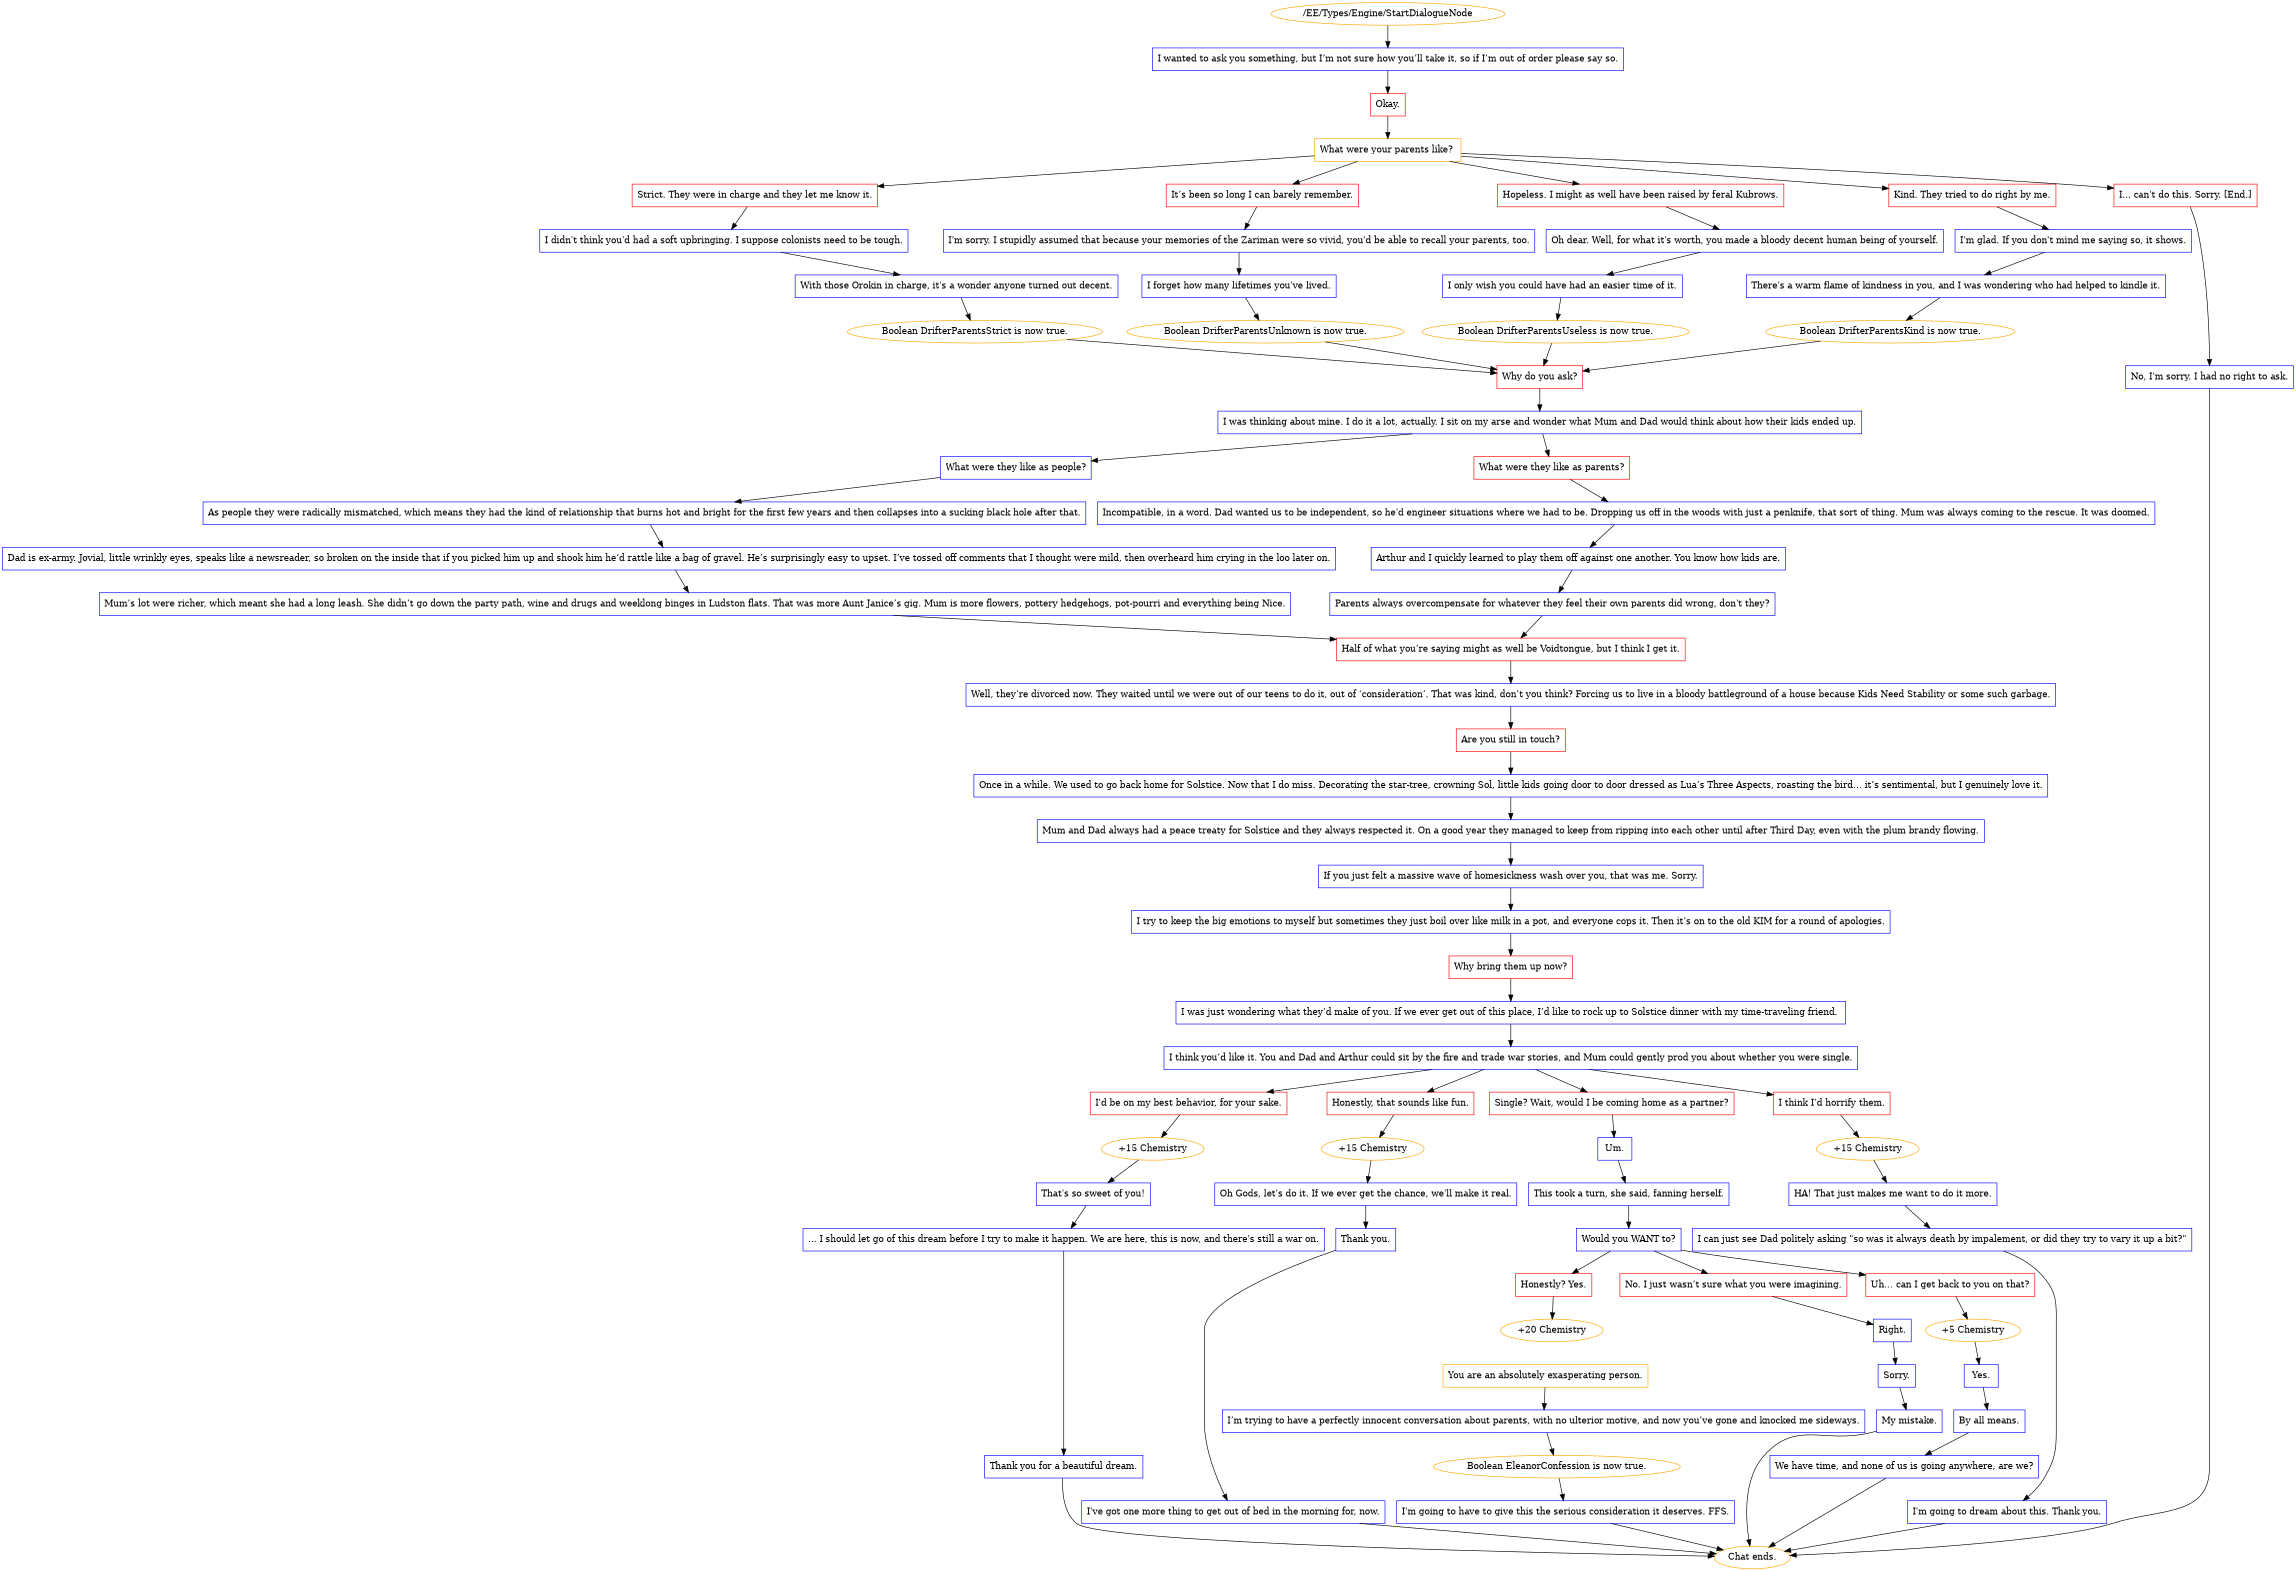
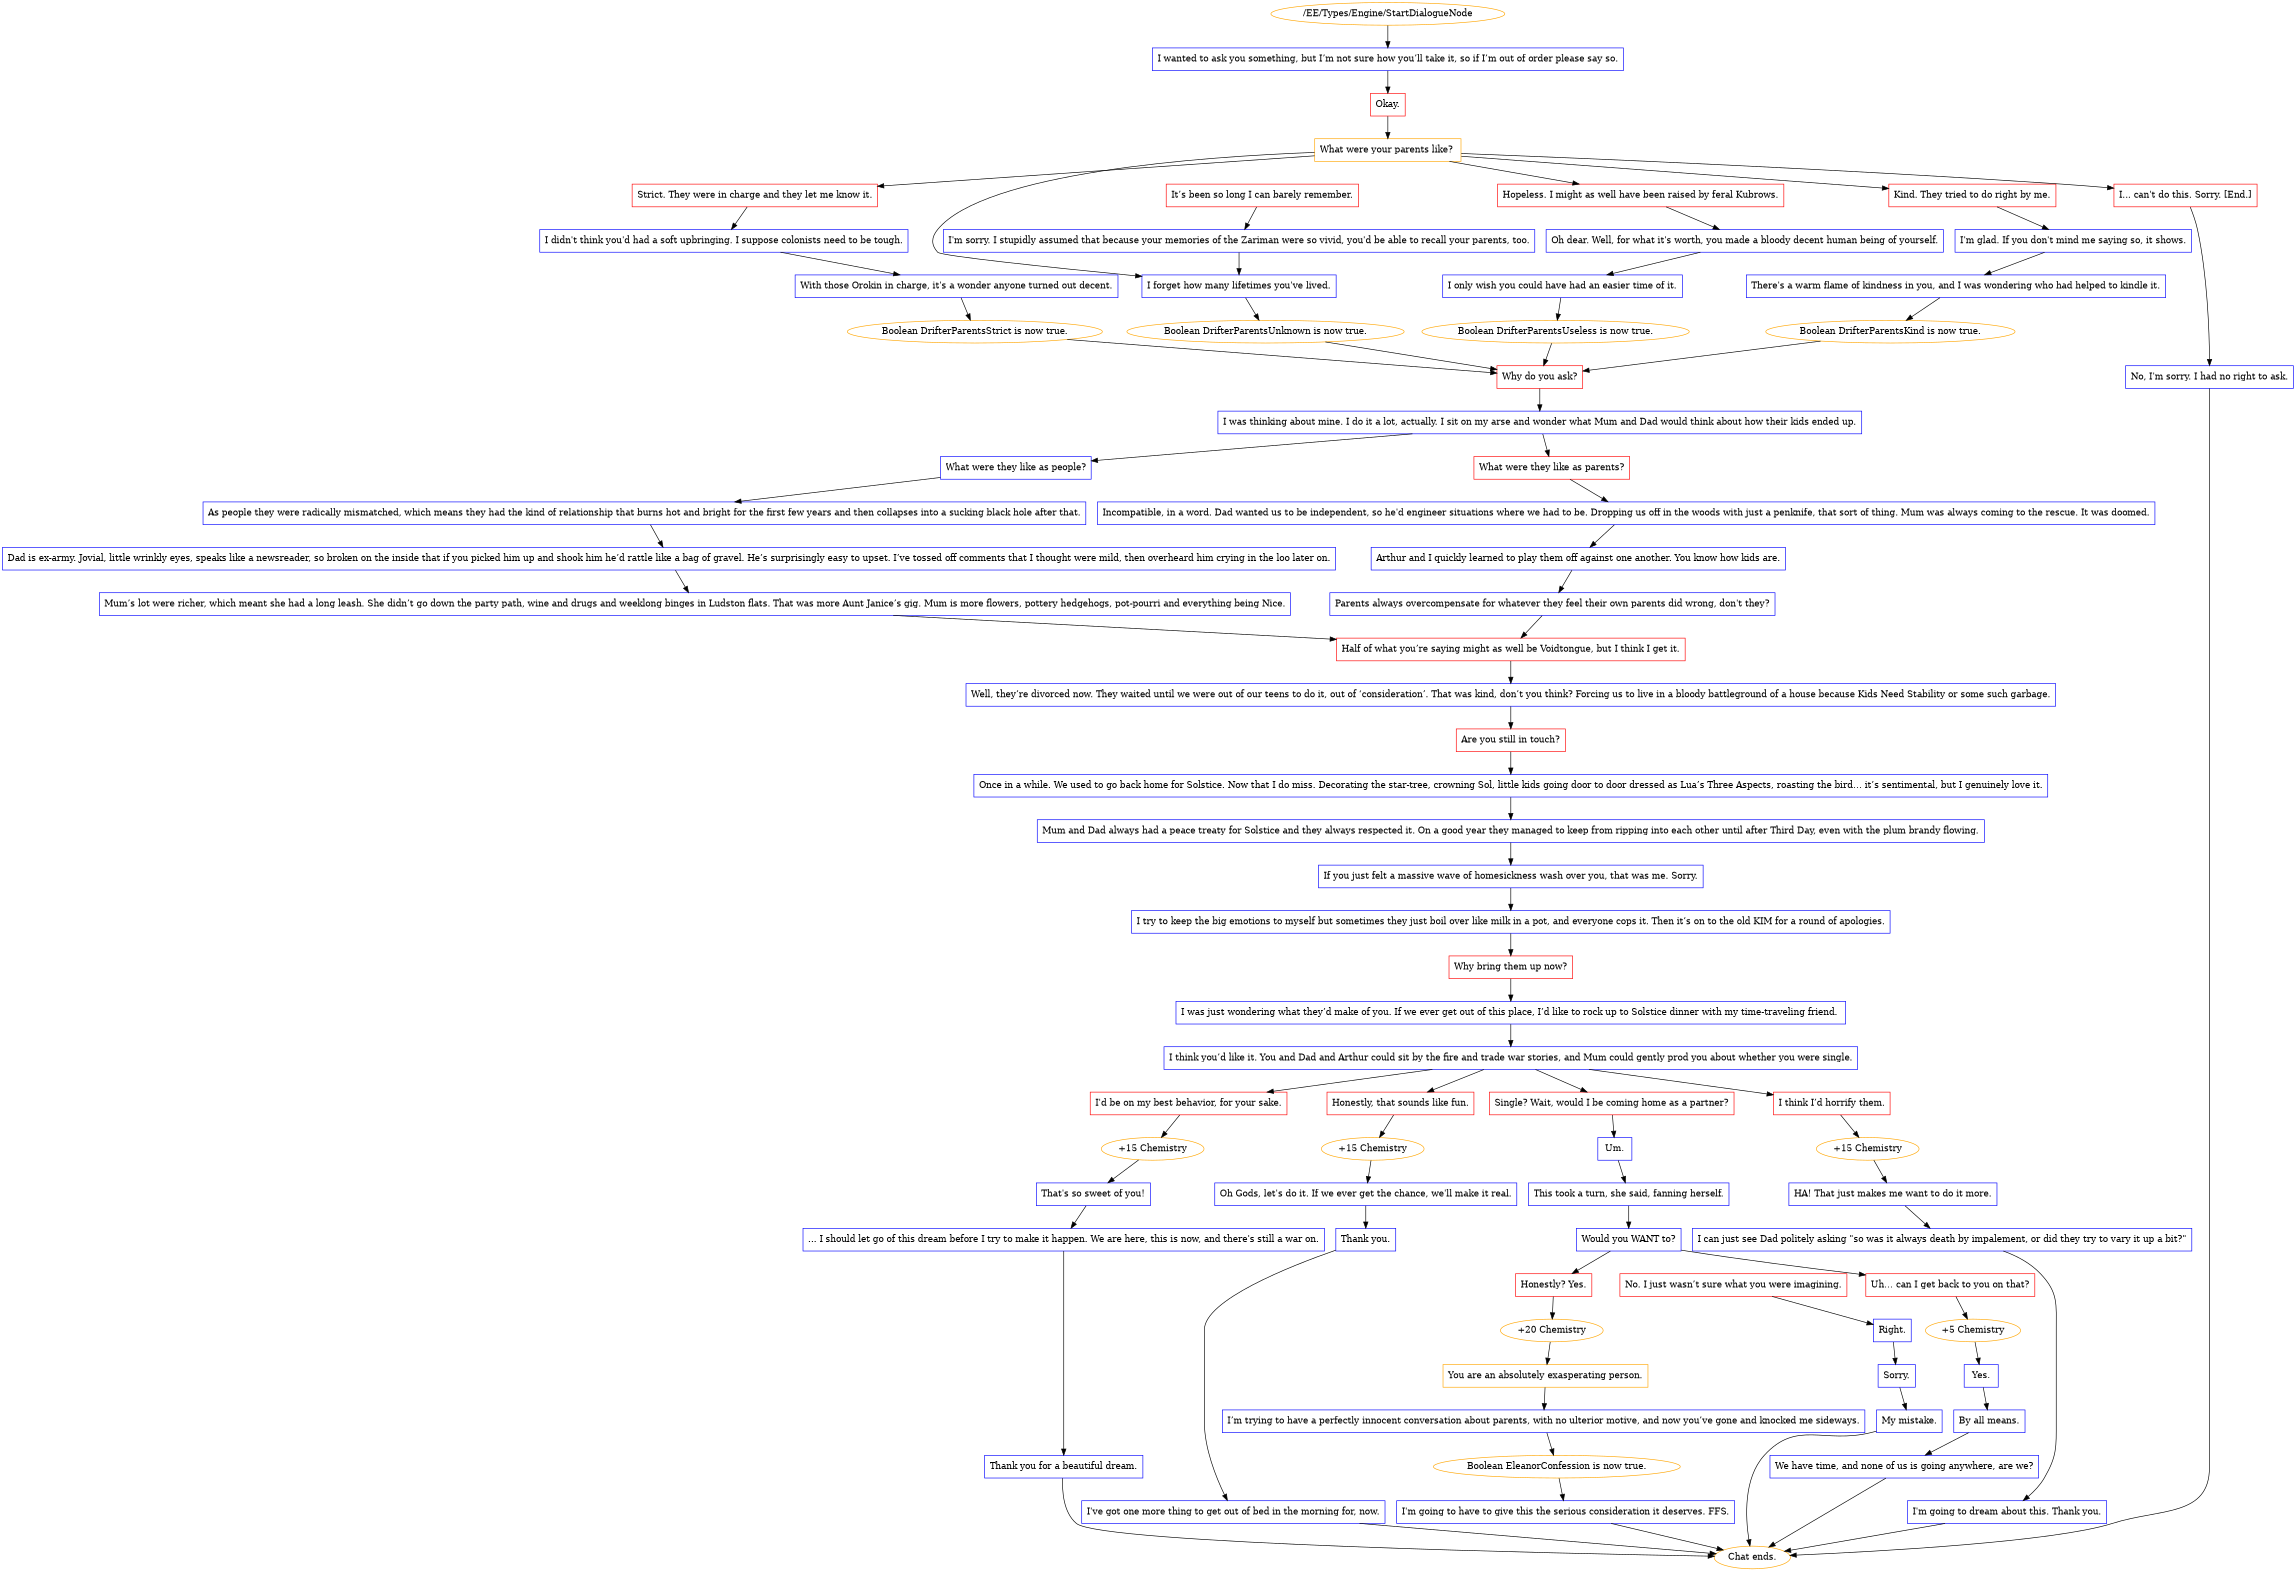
(1328, 172) -> (1010, 191)
(1678, 1261) -> none
none -> (1549, 1350)
